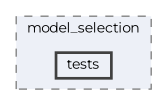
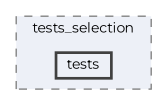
(84, 29) -> (84, 29)
